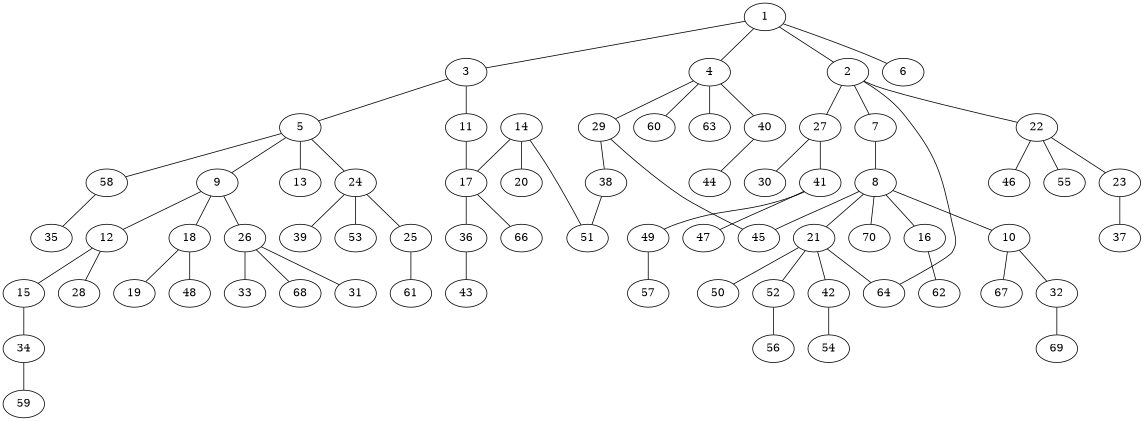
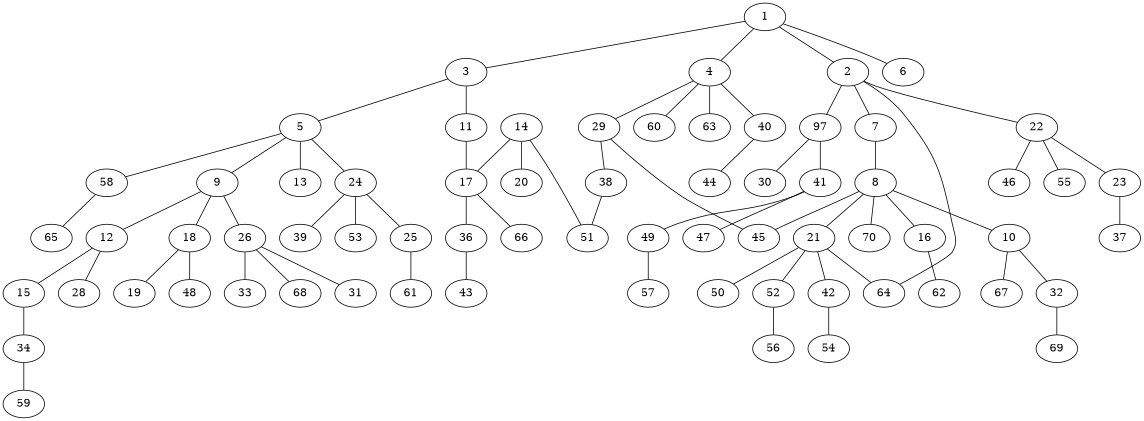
(820, 127) -> (820, 127)
(51, 238) -> (51, 238)
